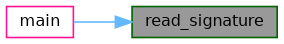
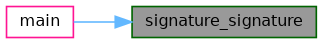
(205, 22) -> (224, 22)
